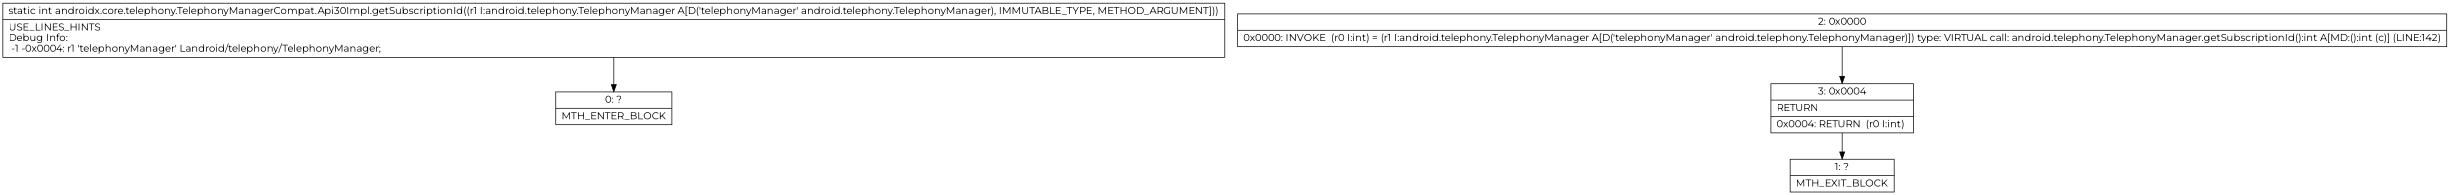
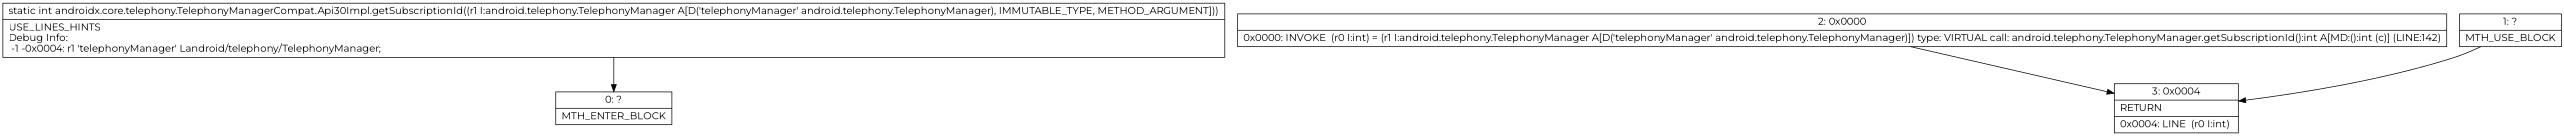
(1842, 124) -> (2176, 124)
(1842, 142) -> (2365, 80)
(1842, 183) -> (2510, 38)
